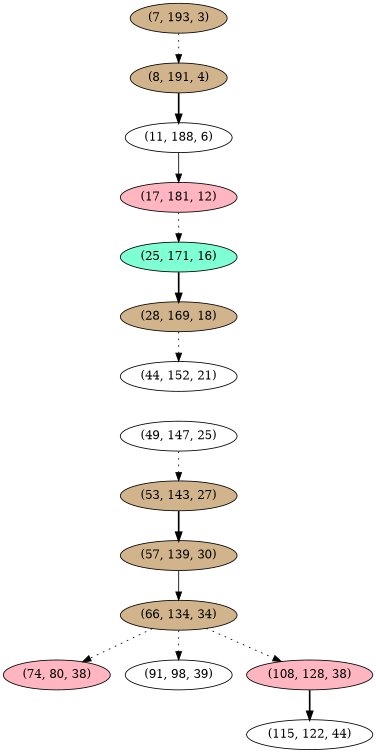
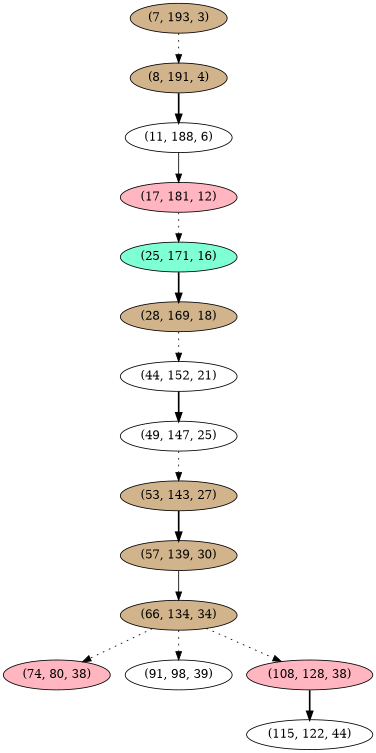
none -> (179, 402)
